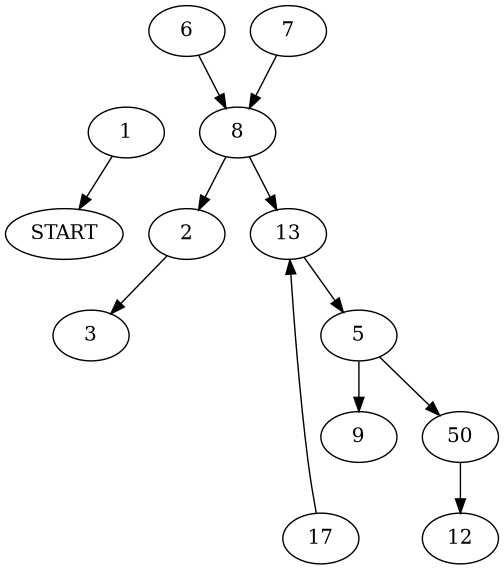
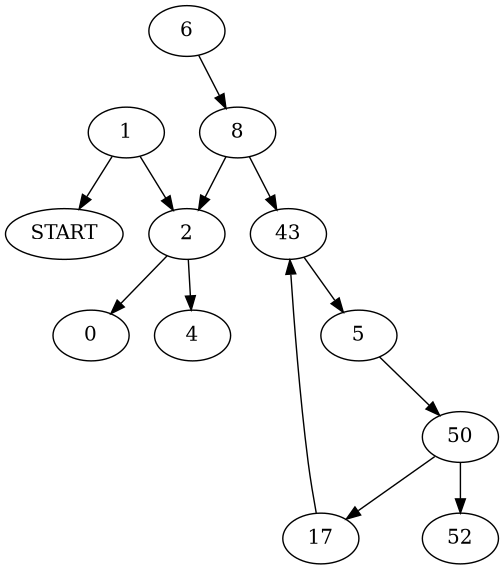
(288, 31) -> none
none -> (153, 177)
(288, 234) -> (288, 234)
(91, 336) -> (91, 336)
none -> (193, 336)
(359, 437) -> none
none -> (397, 484)
(460, 539) -> (460, 539)
